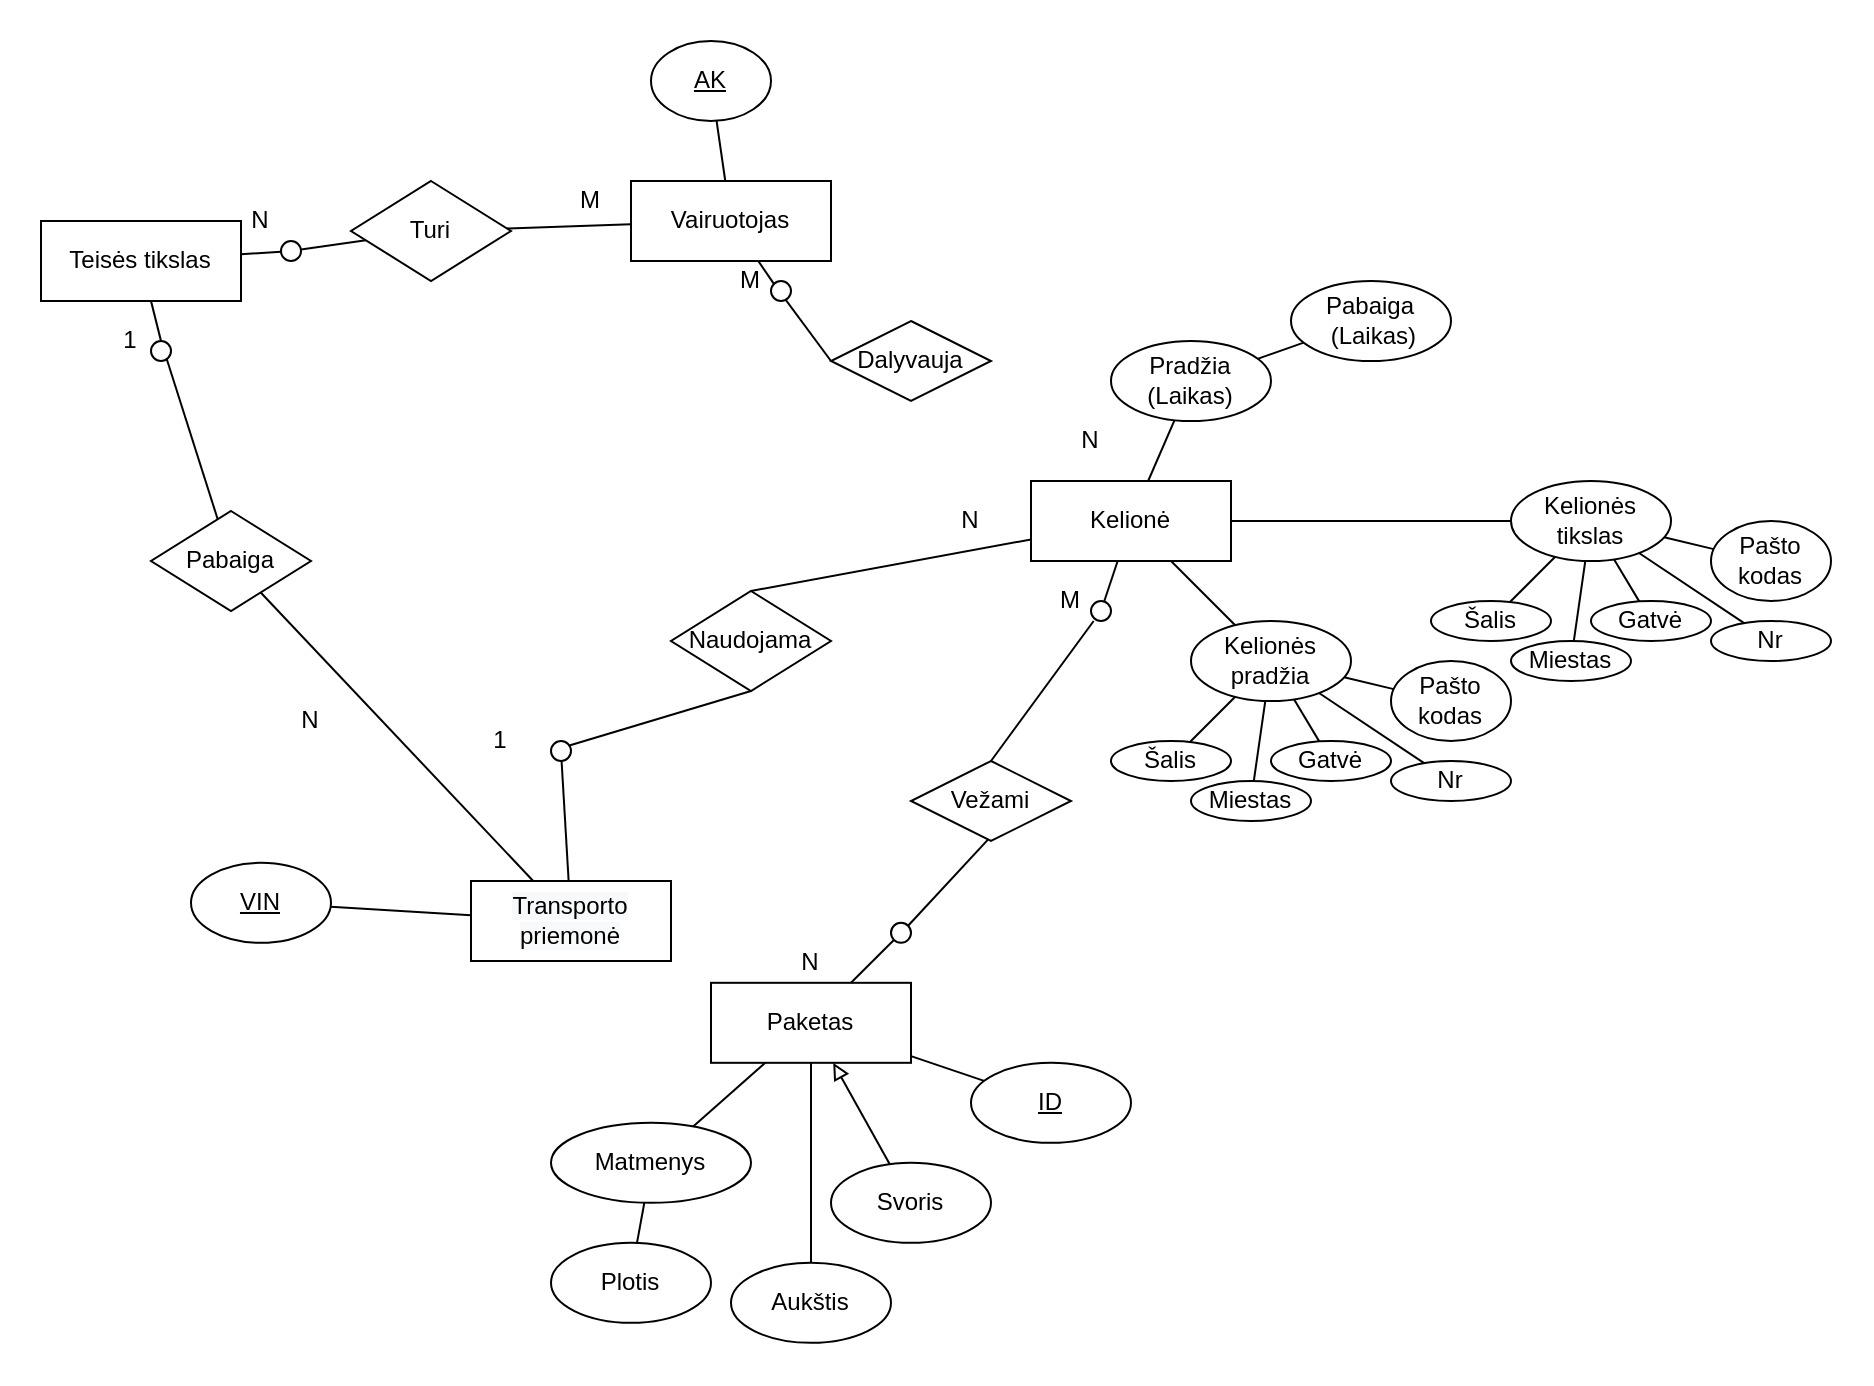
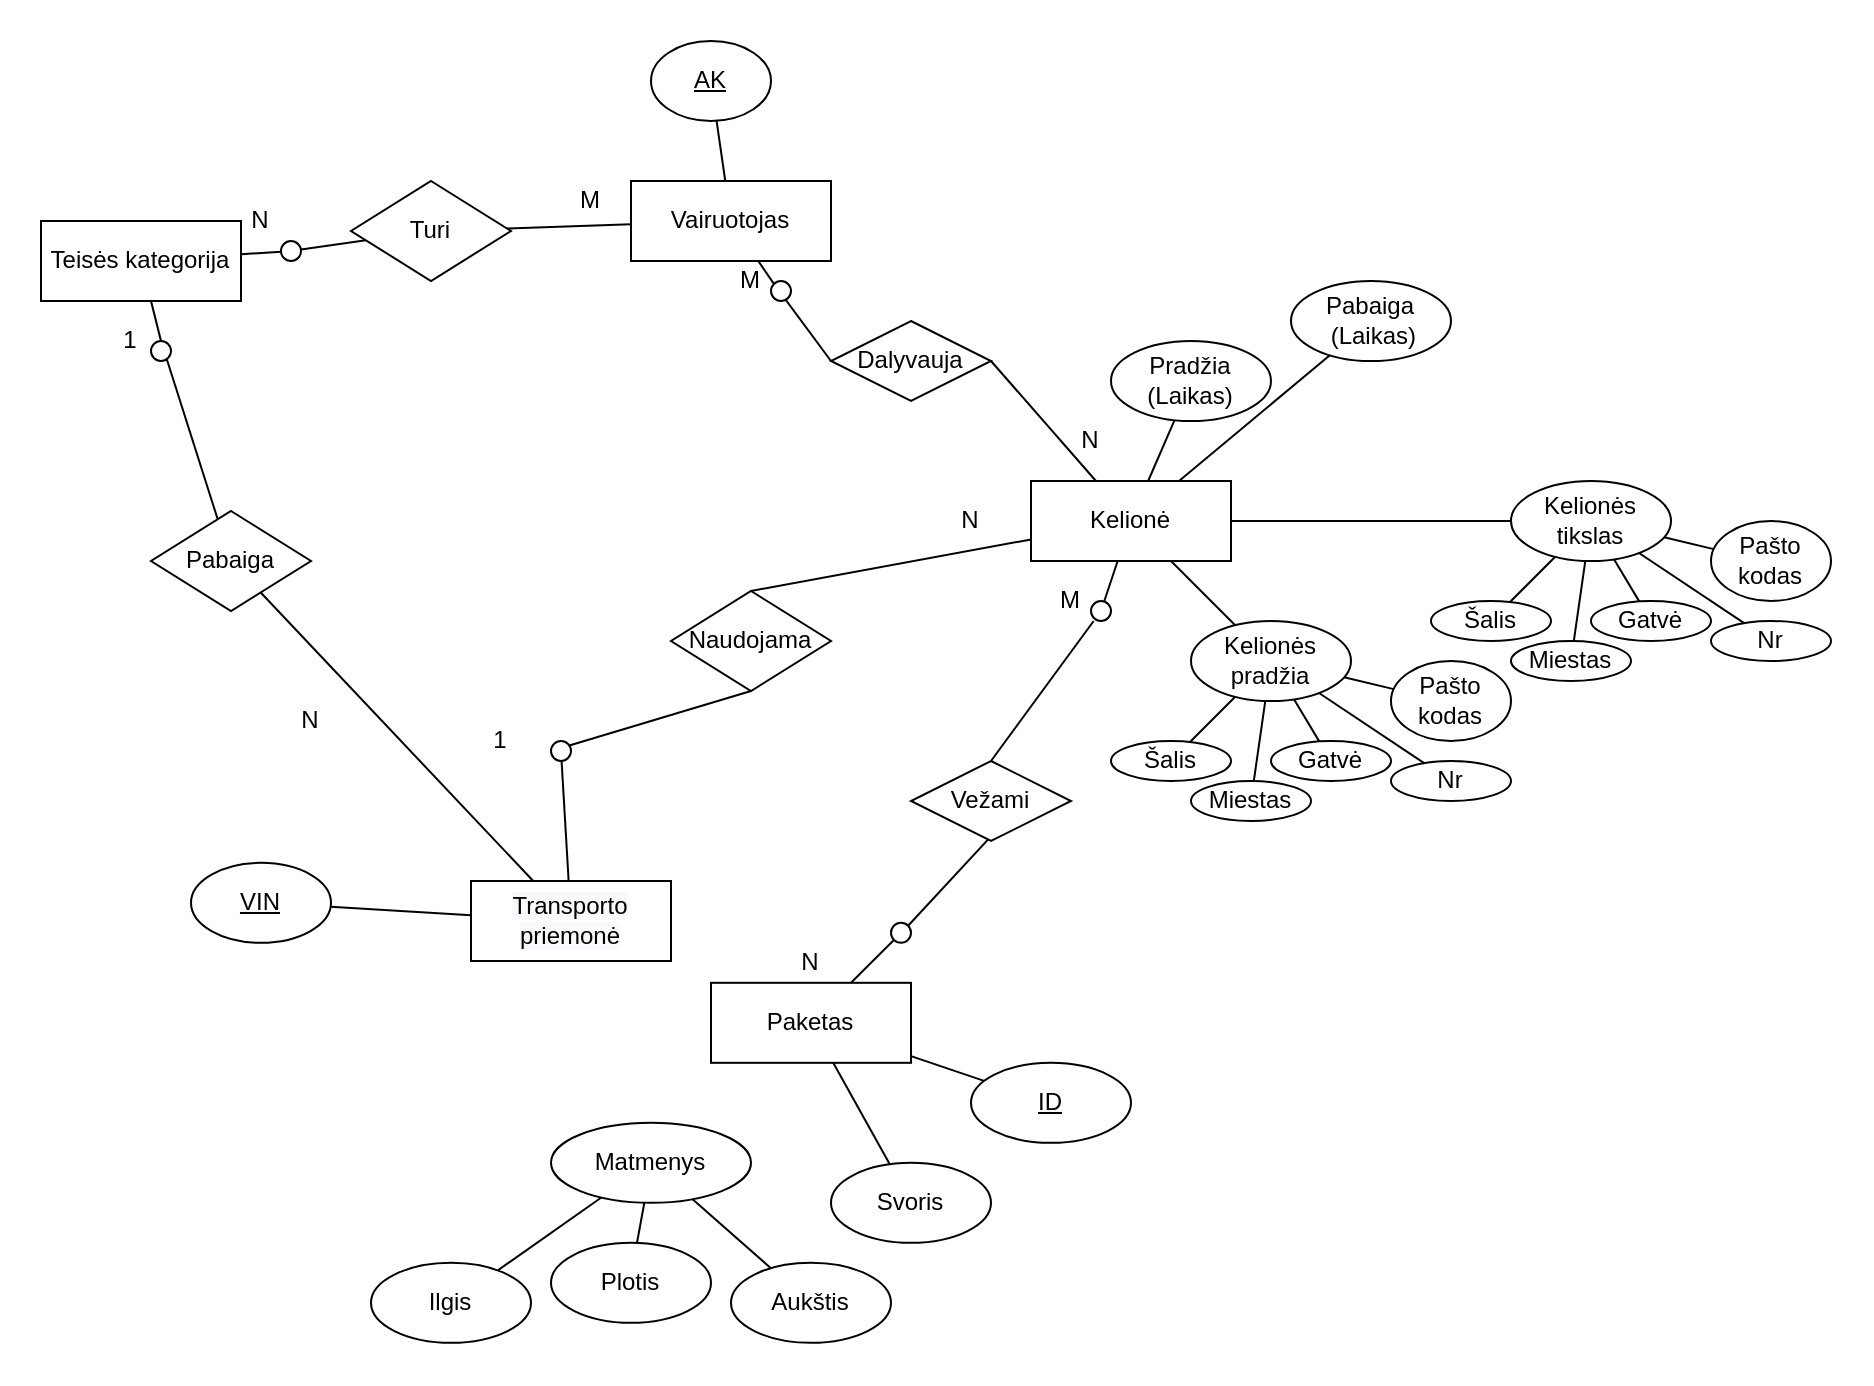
(141, 261) -> (141, 261)
(1281, 351) -> (1254, 418)
none -> (1029, 405)
(842, 1078) -> (838, 1071)
(729, 1095) -> none
(811, 1163) -> (732, 1234)
none -> (550, 1234)
none -> (451, 1303)
